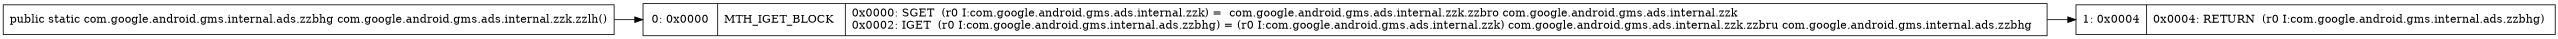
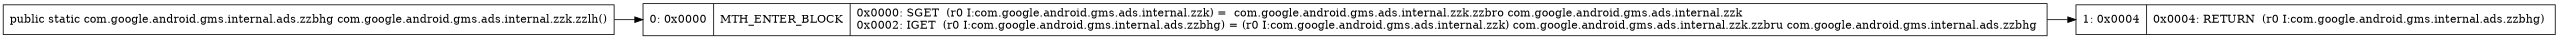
(779, 19) -> (782, 19)
